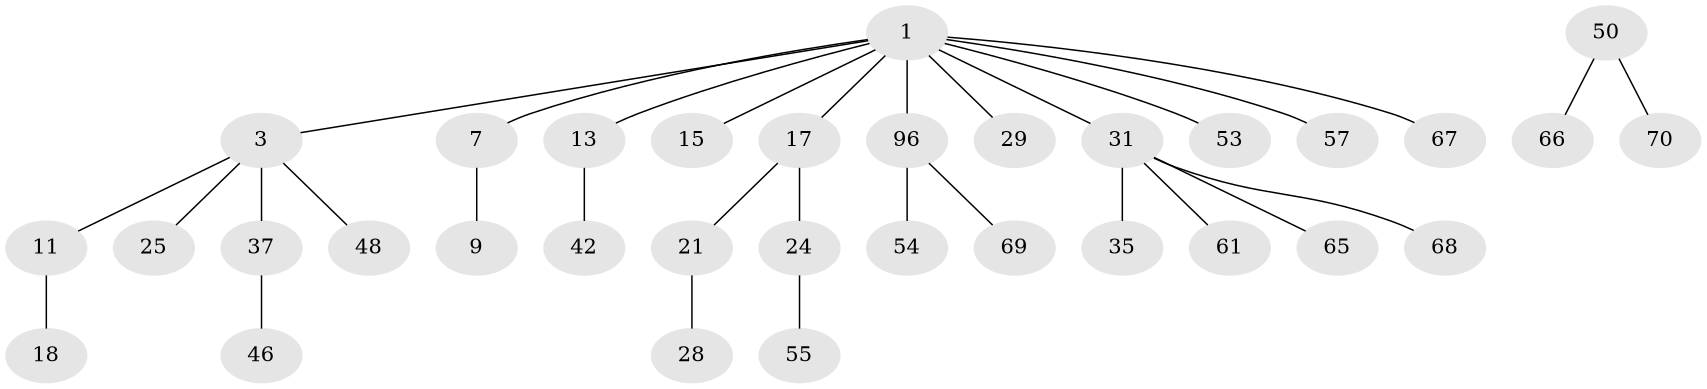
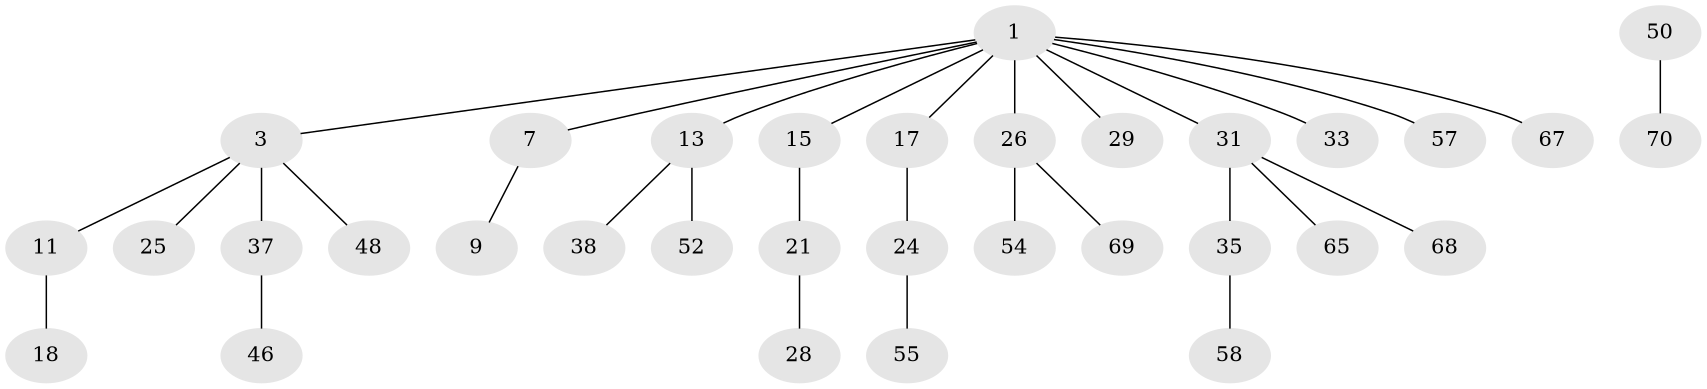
(907, 140) -> (1015, 140)
(1230, 140) -> (1338, 140)
(1553, 140) -> none
(746, 194) -> (800, 194)
(584, 248) -> (692, 248)
none -> (584, 248)
(1230, 248) -> none
none -> (1230, 356)
